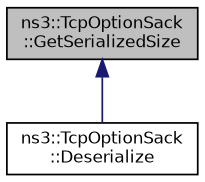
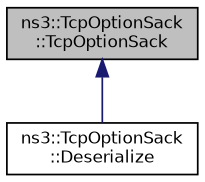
(102, 34) -> (102, 34)
